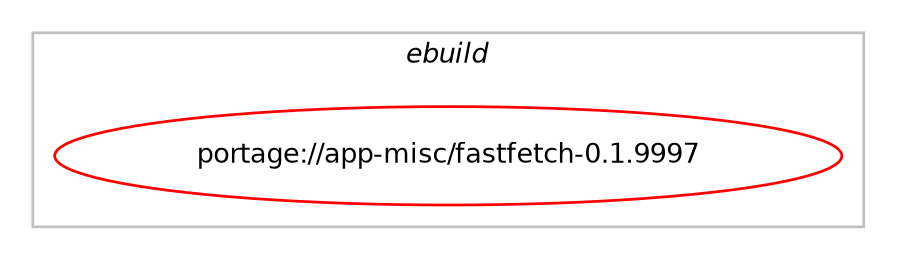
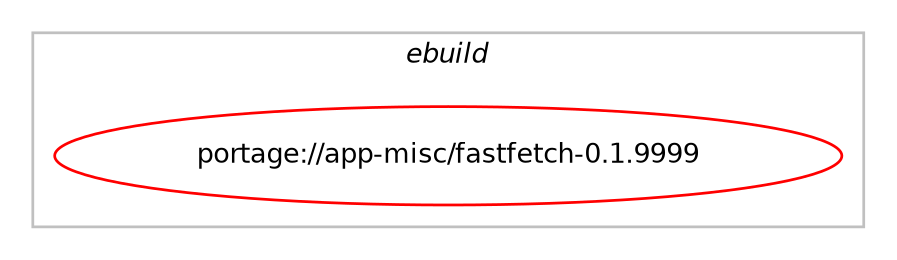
(448, 156) -> (448, 156)
